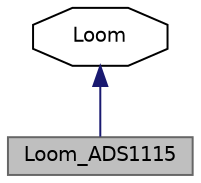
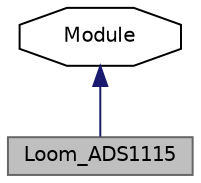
(100, 37) -> (100, 37)
